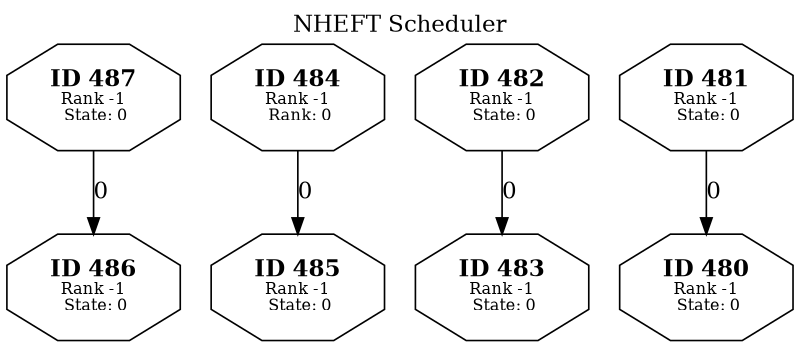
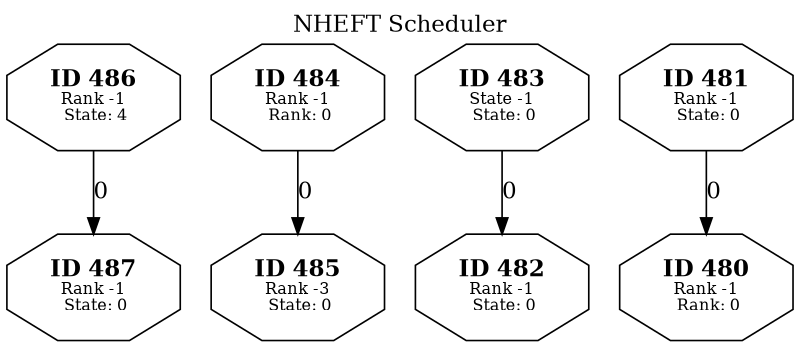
(94, 184) -> (94, 184)
(502, 184) -> (502, 184)
(298, 289) -> (298, 289)
(502, 289) -> (502, 99)
(94, 305) -> (94, 116)
(706, 305) -> (706, 305)
